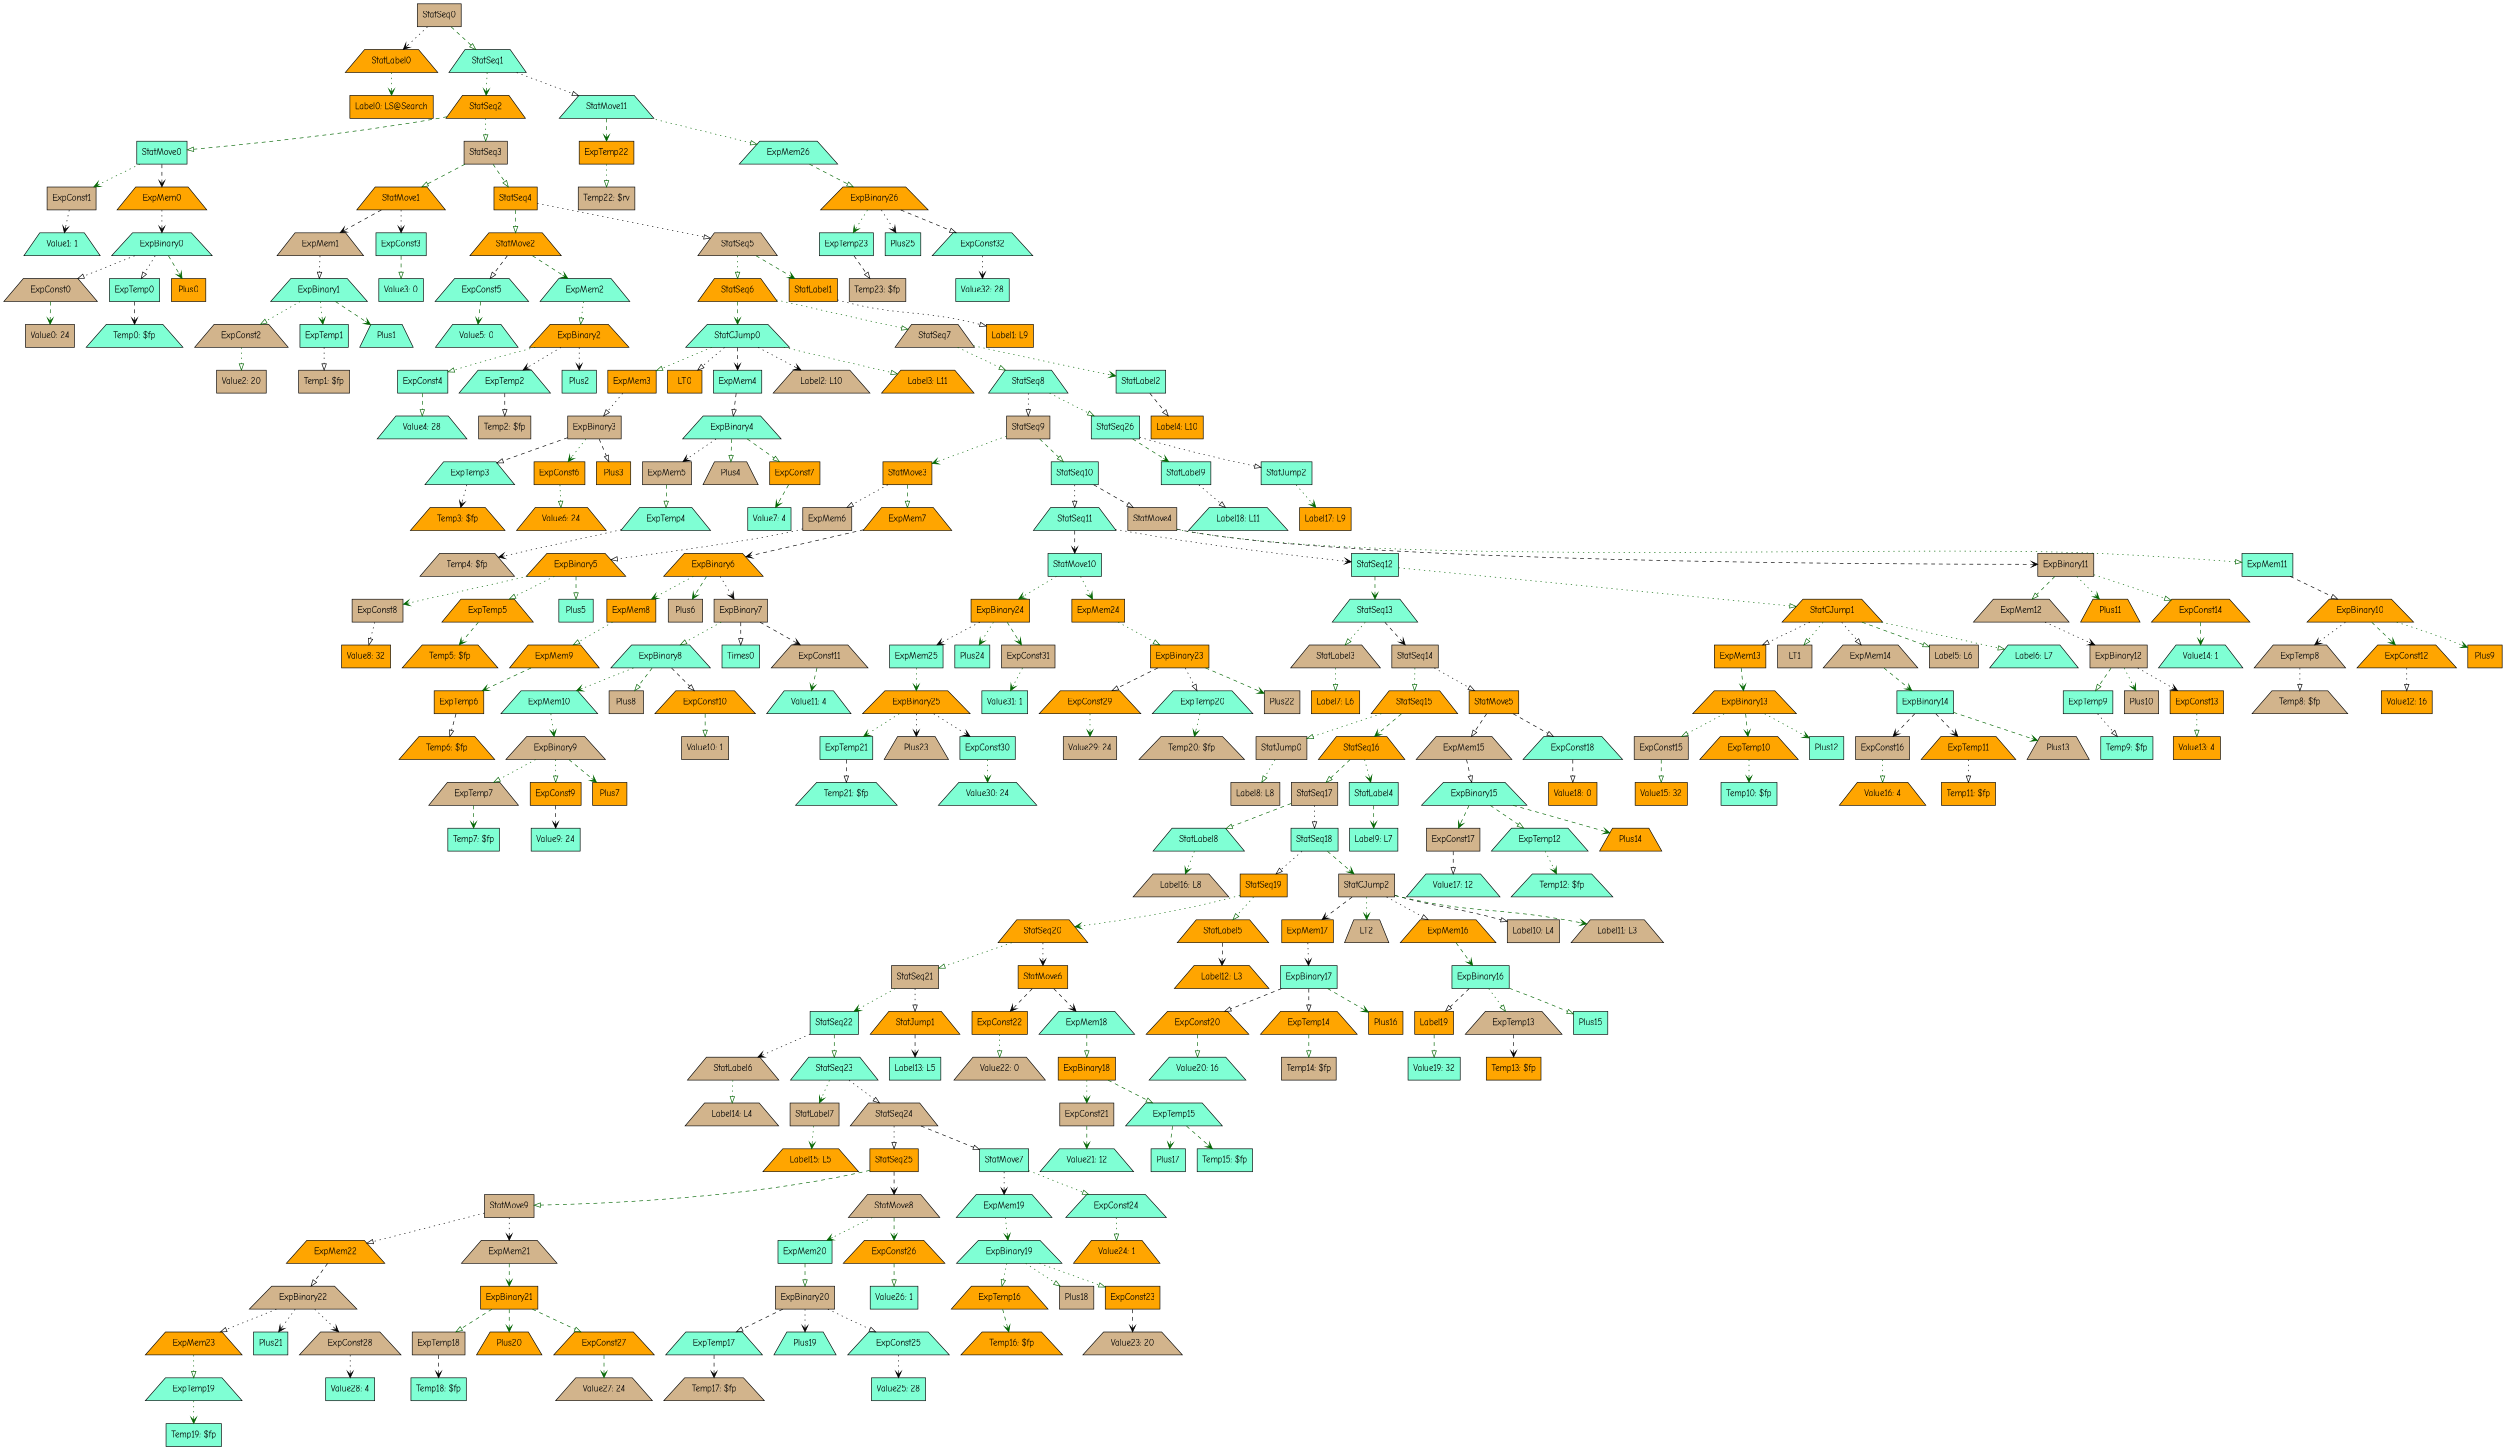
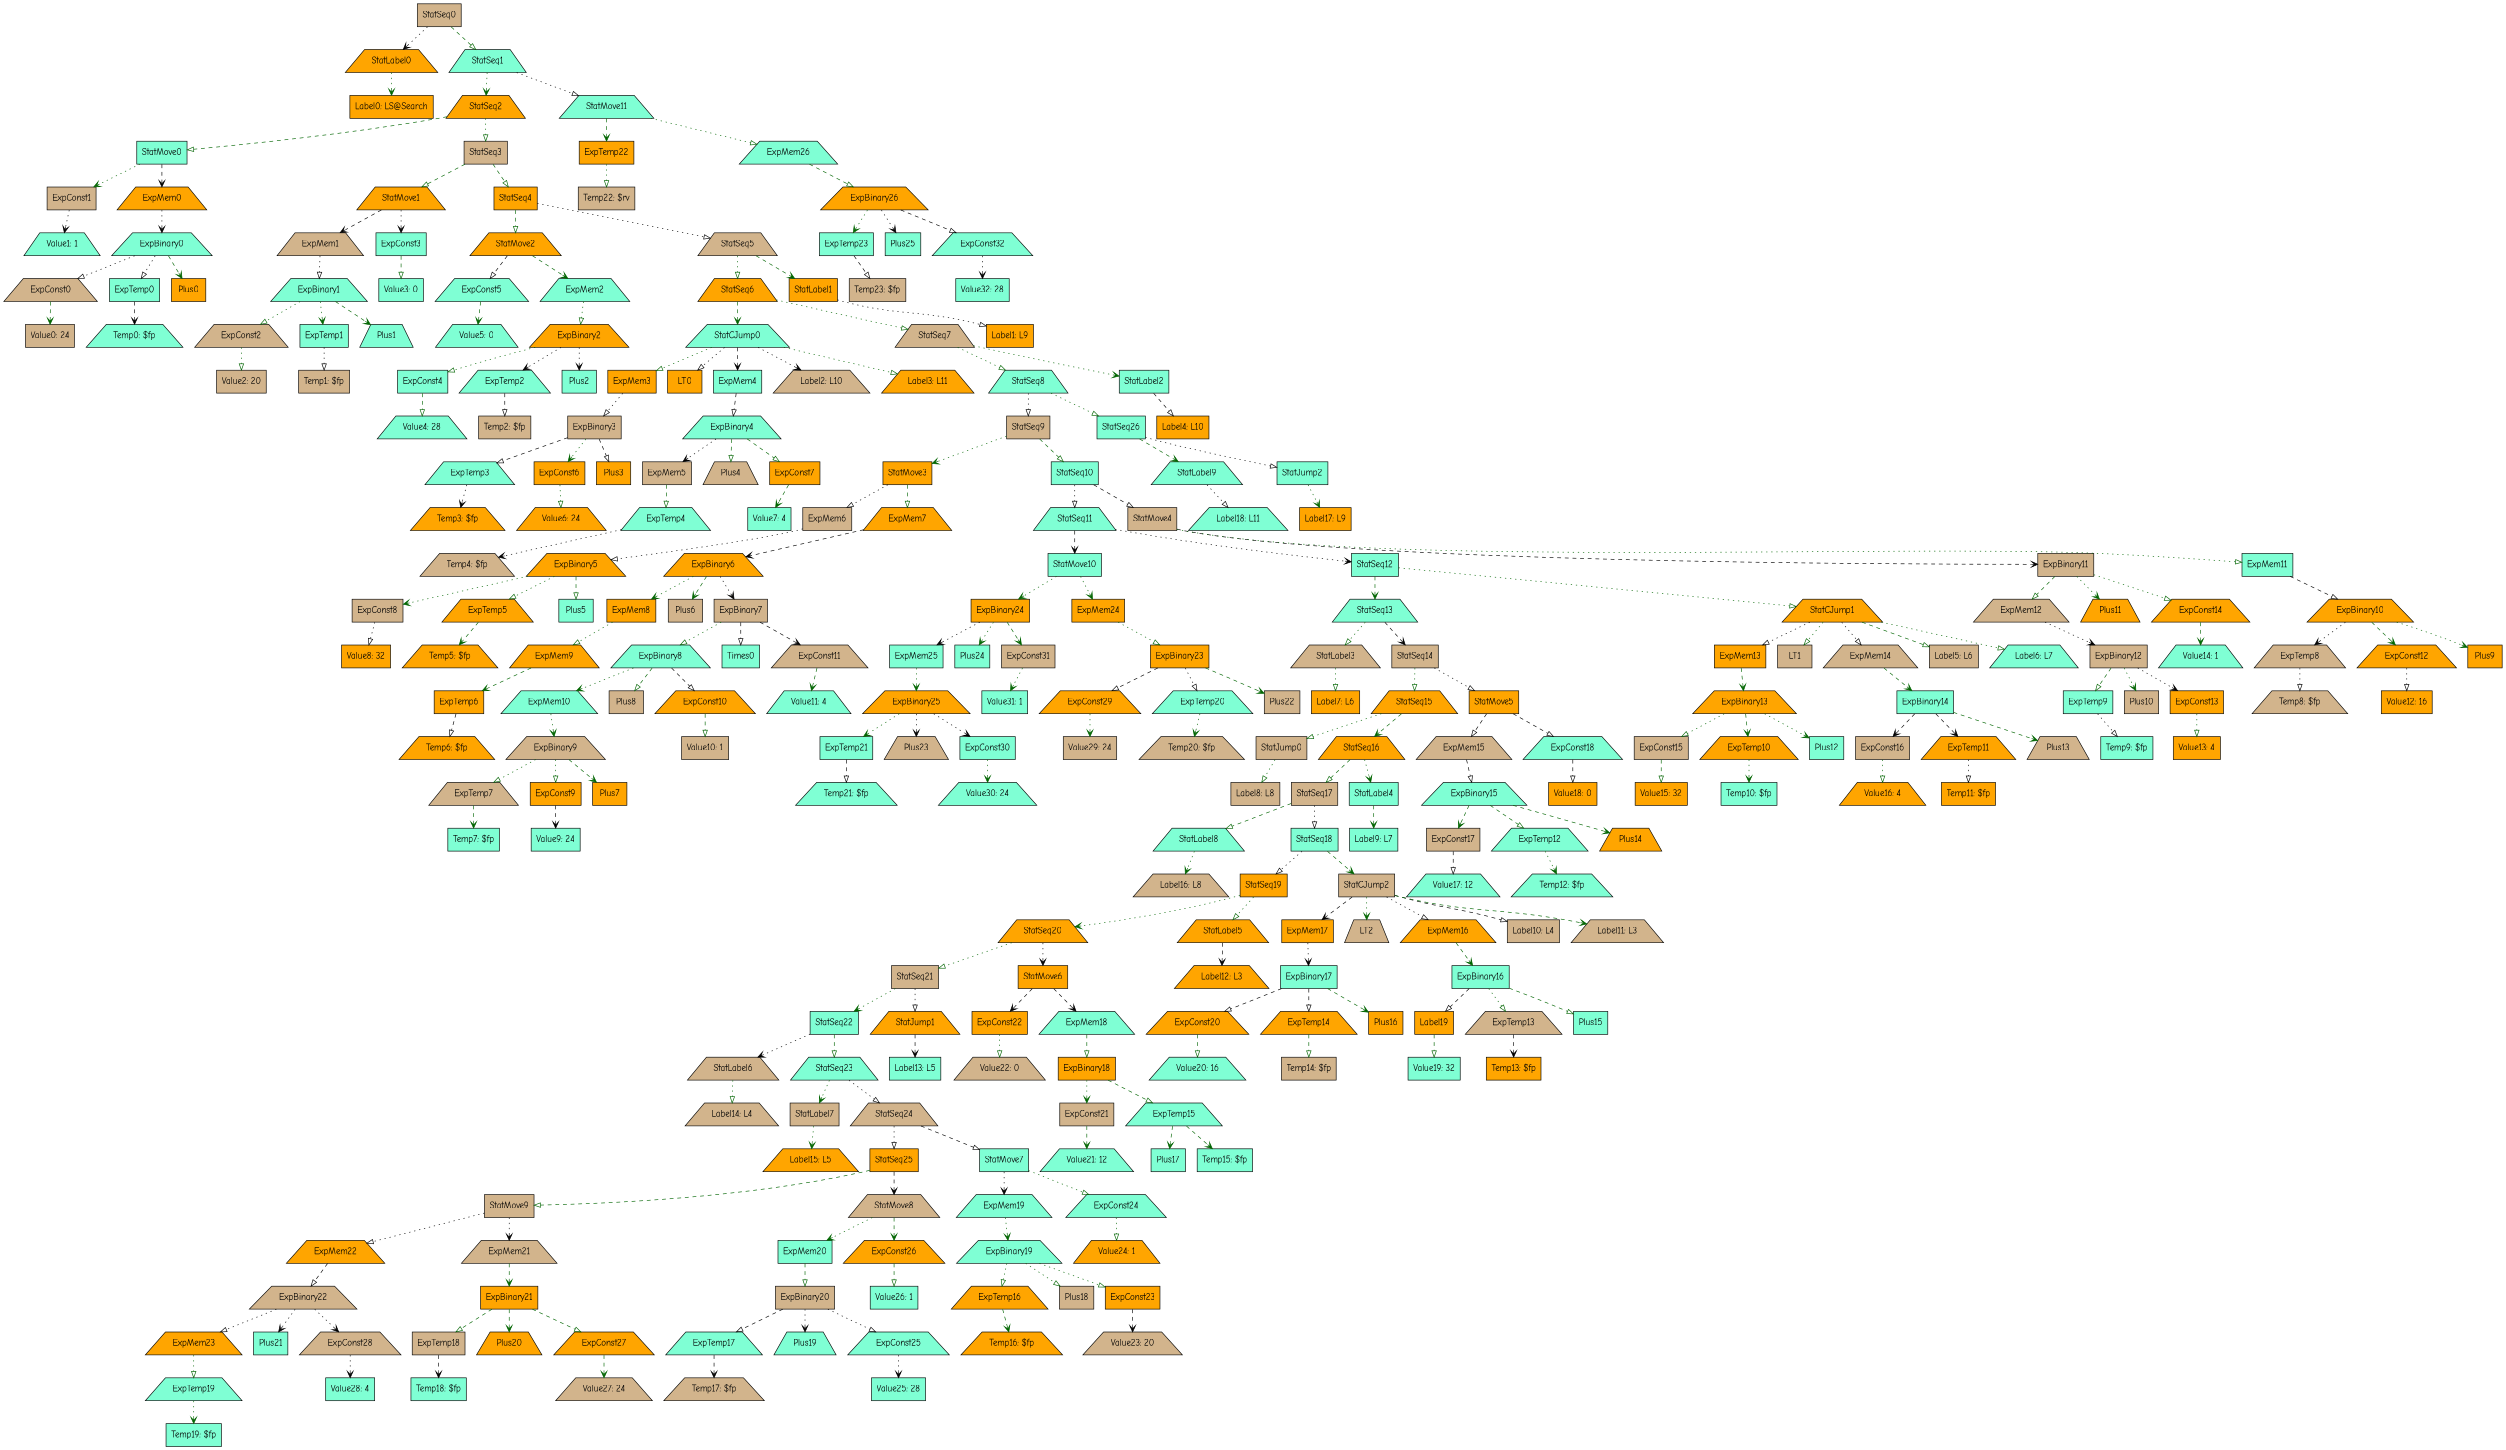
(1186, 473) -> (1197, 473)
